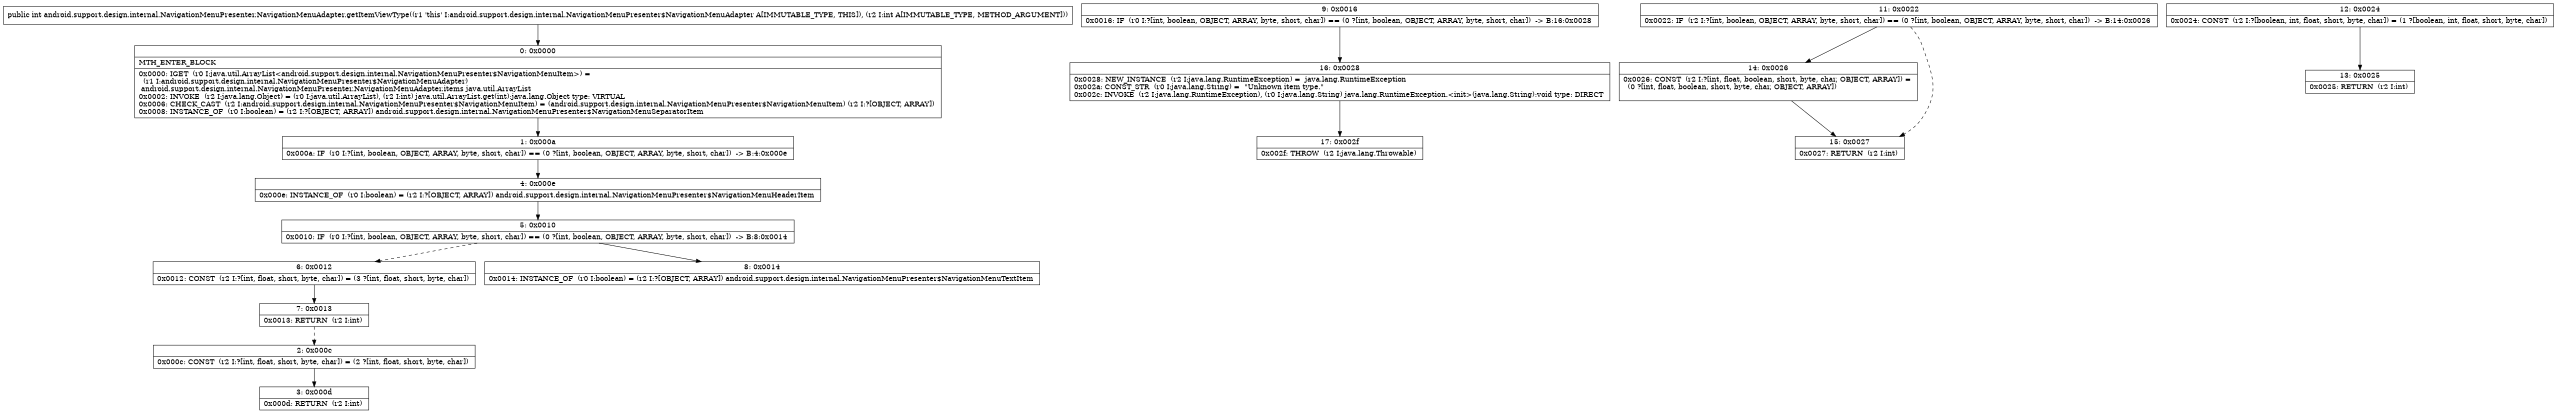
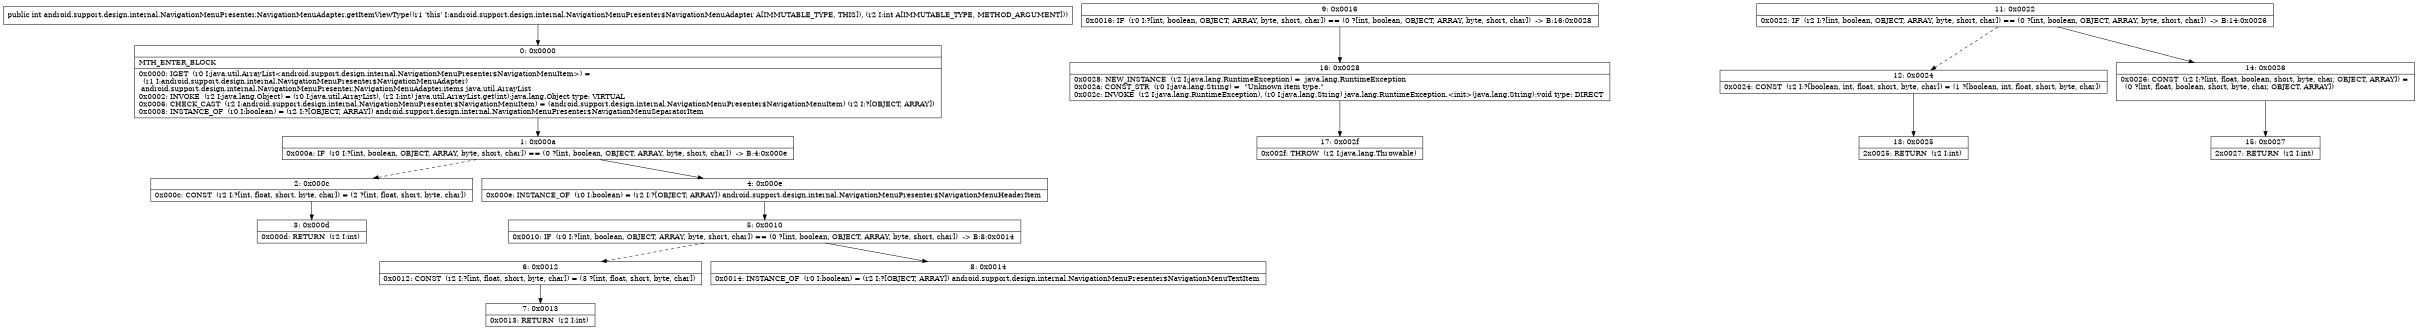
(1933, 83) -> (1967, 47)
(2360, 87) -> (1914, 154)
(1850, 154) -> (2266, 154)
(314, 333) -> (427, 168)
